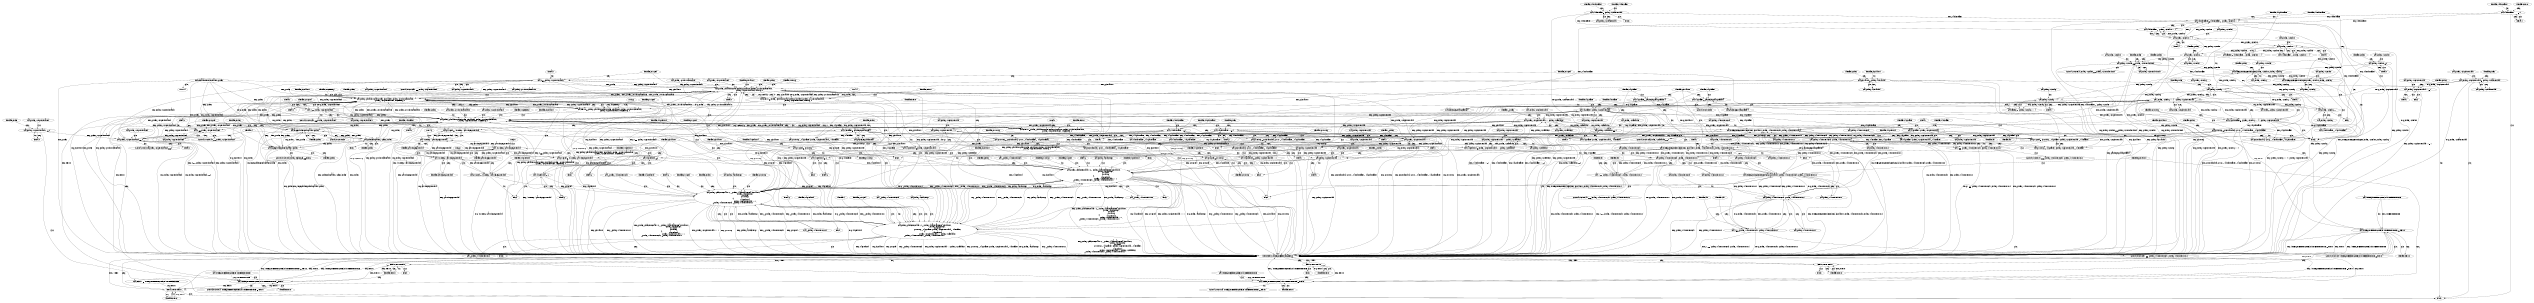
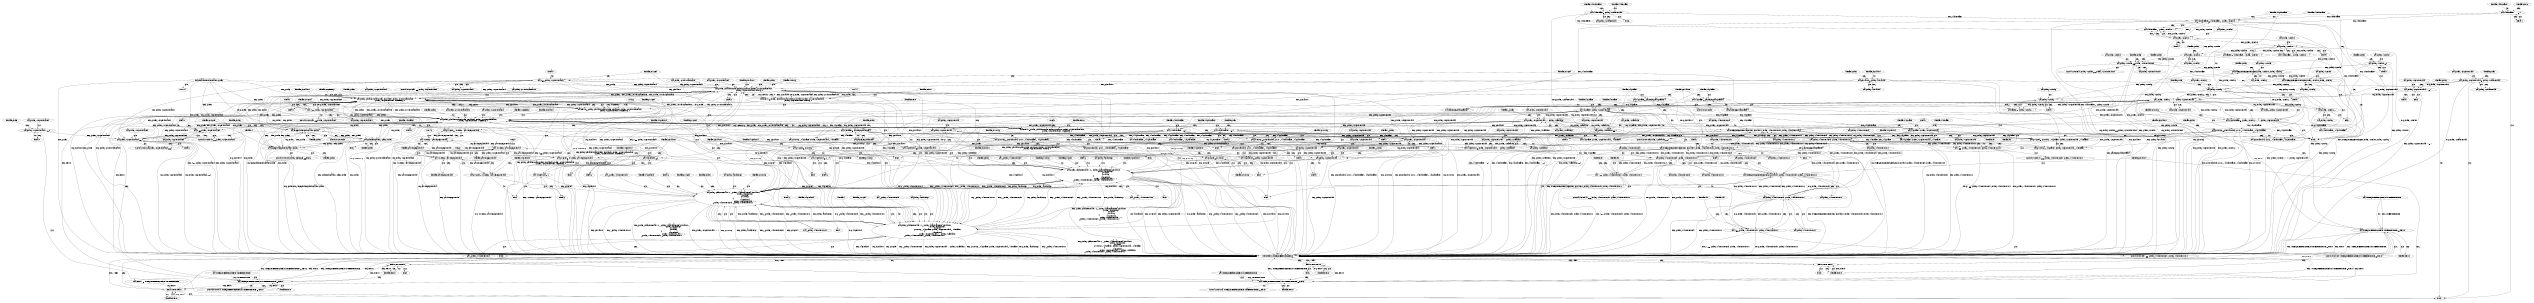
none -> (2355, 95)
none -> (333, 144)
